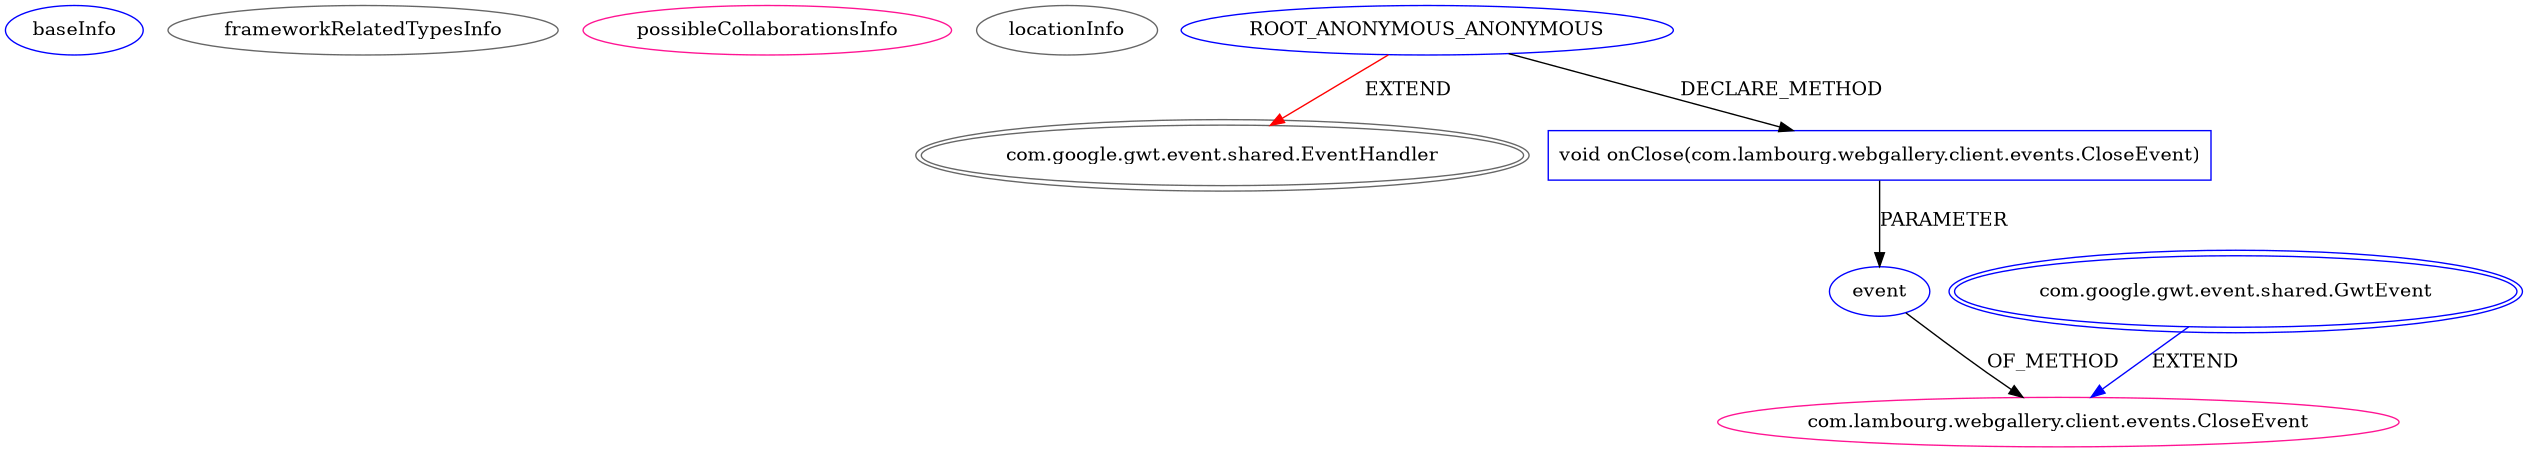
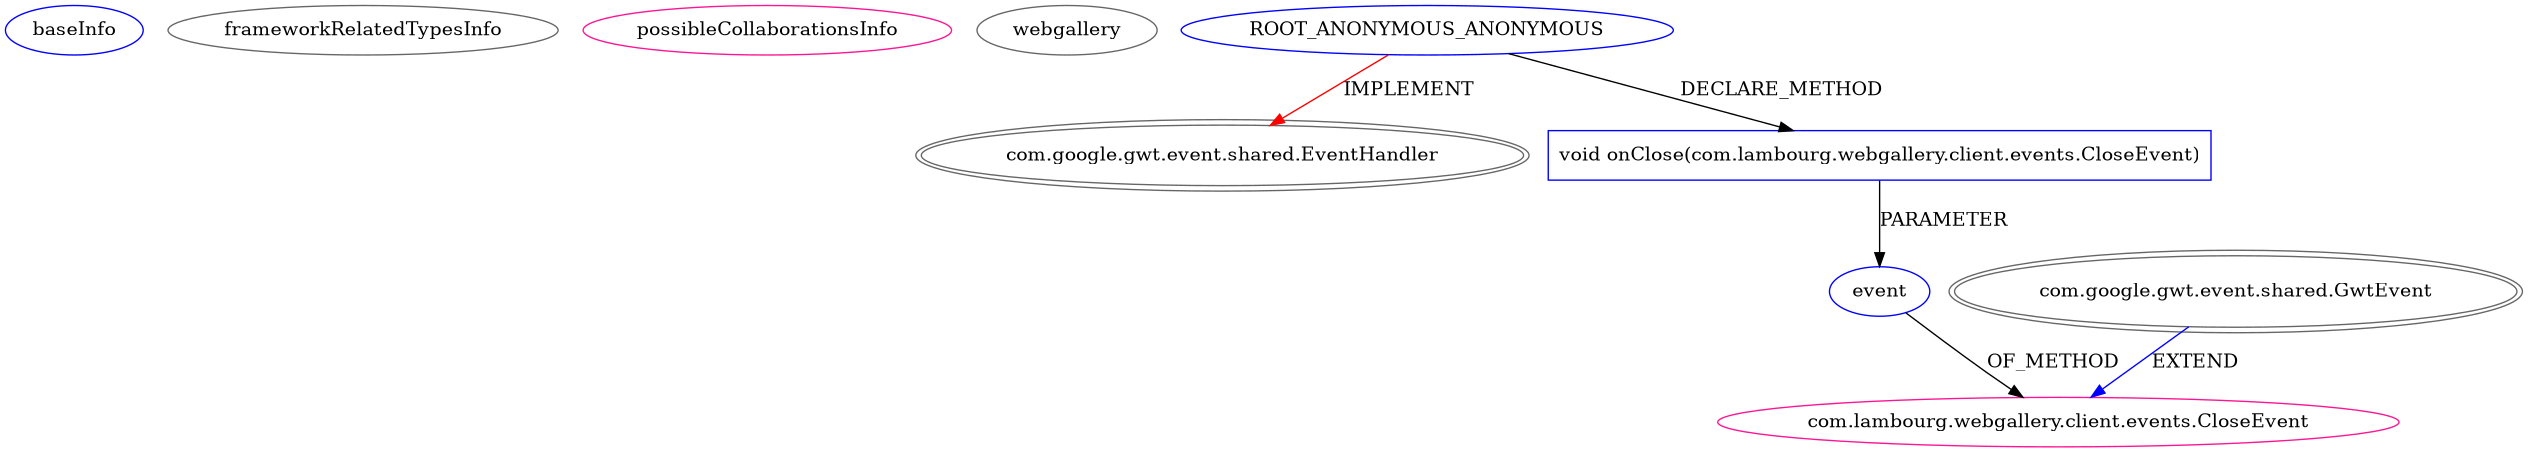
(1067, 30) -> (1067, 30)
(1409, 90) -> (1409, 90)
(2236, 292) -> (2236, 292)
